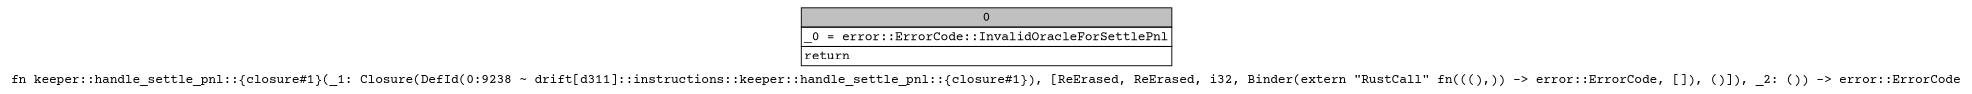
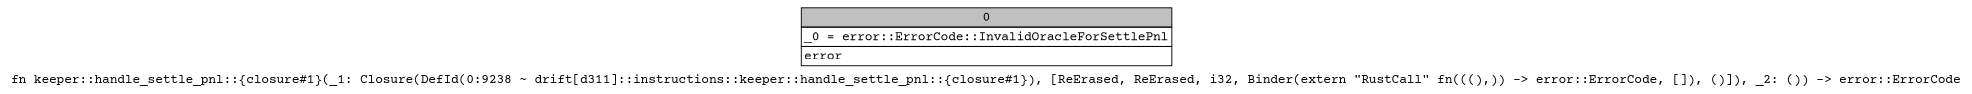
(827, 56) -> (823, 56)
